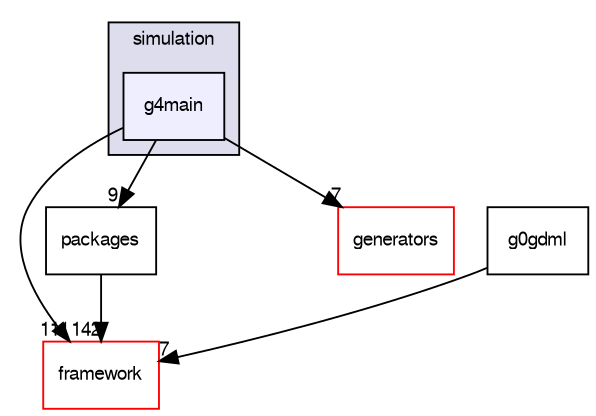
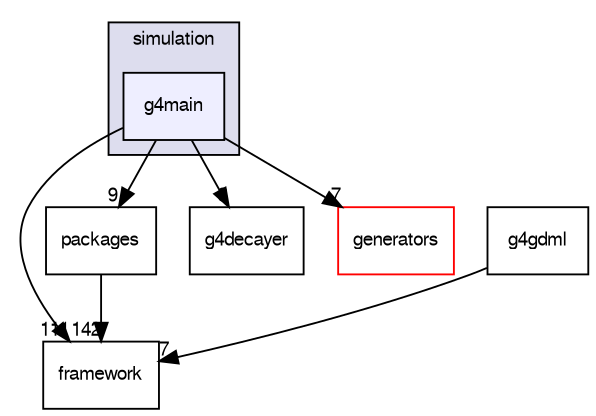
none -> (247, 241)
(538, 241) -> (538, 241)
(101, 375) -> (101, 375)
